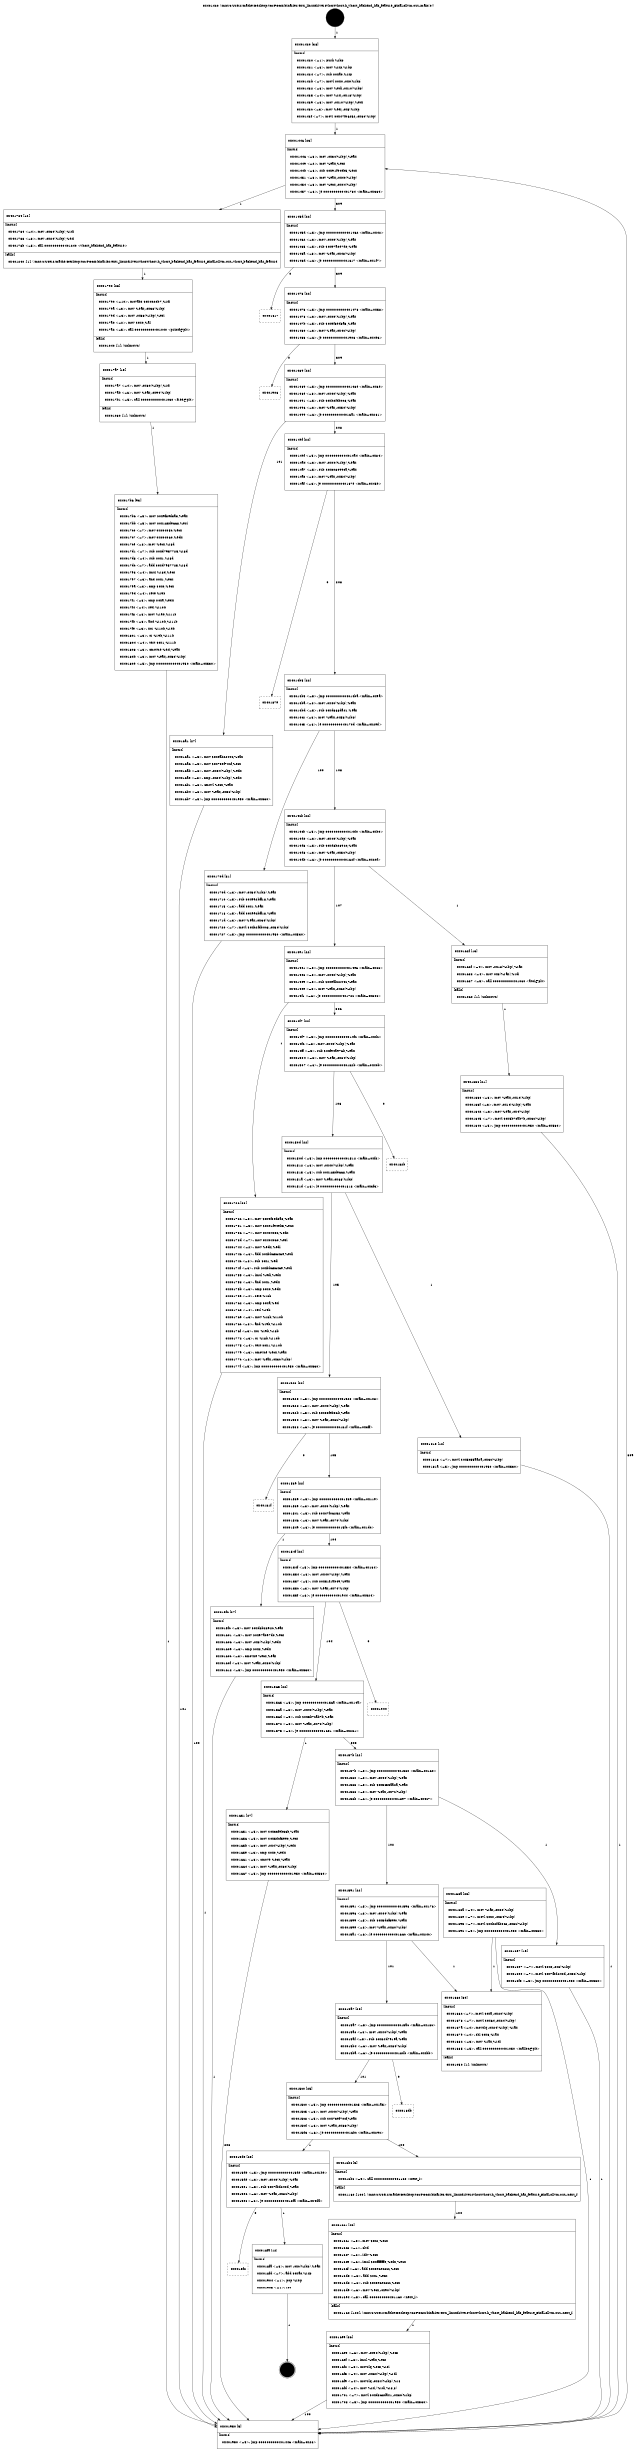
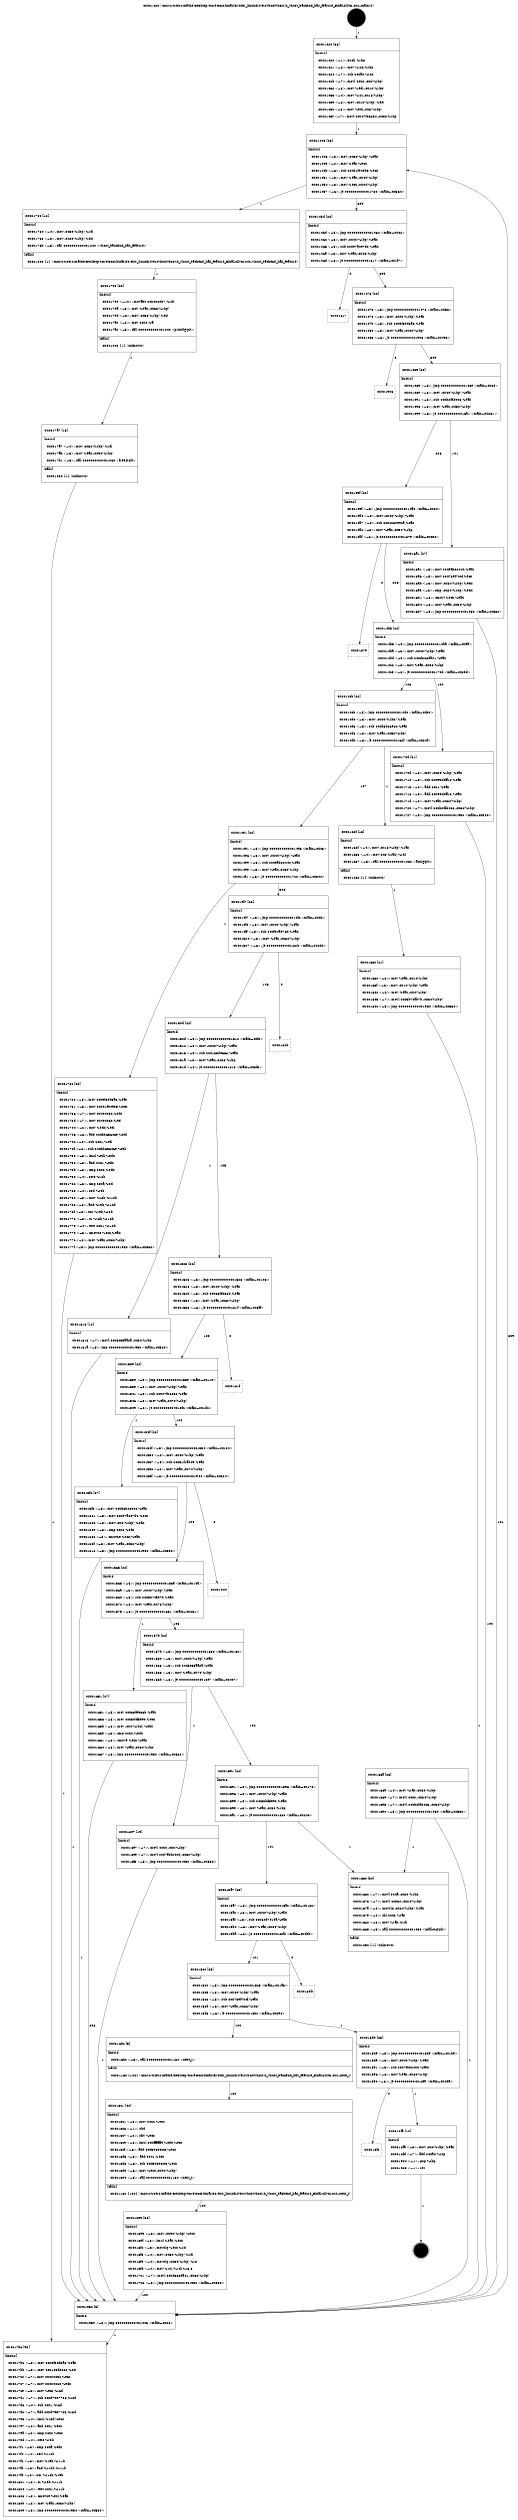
(166, 1562) -> (112, 2336)
(353, 1743) -> (176, 1624)
(412, 2325) -> (202, 2206)
